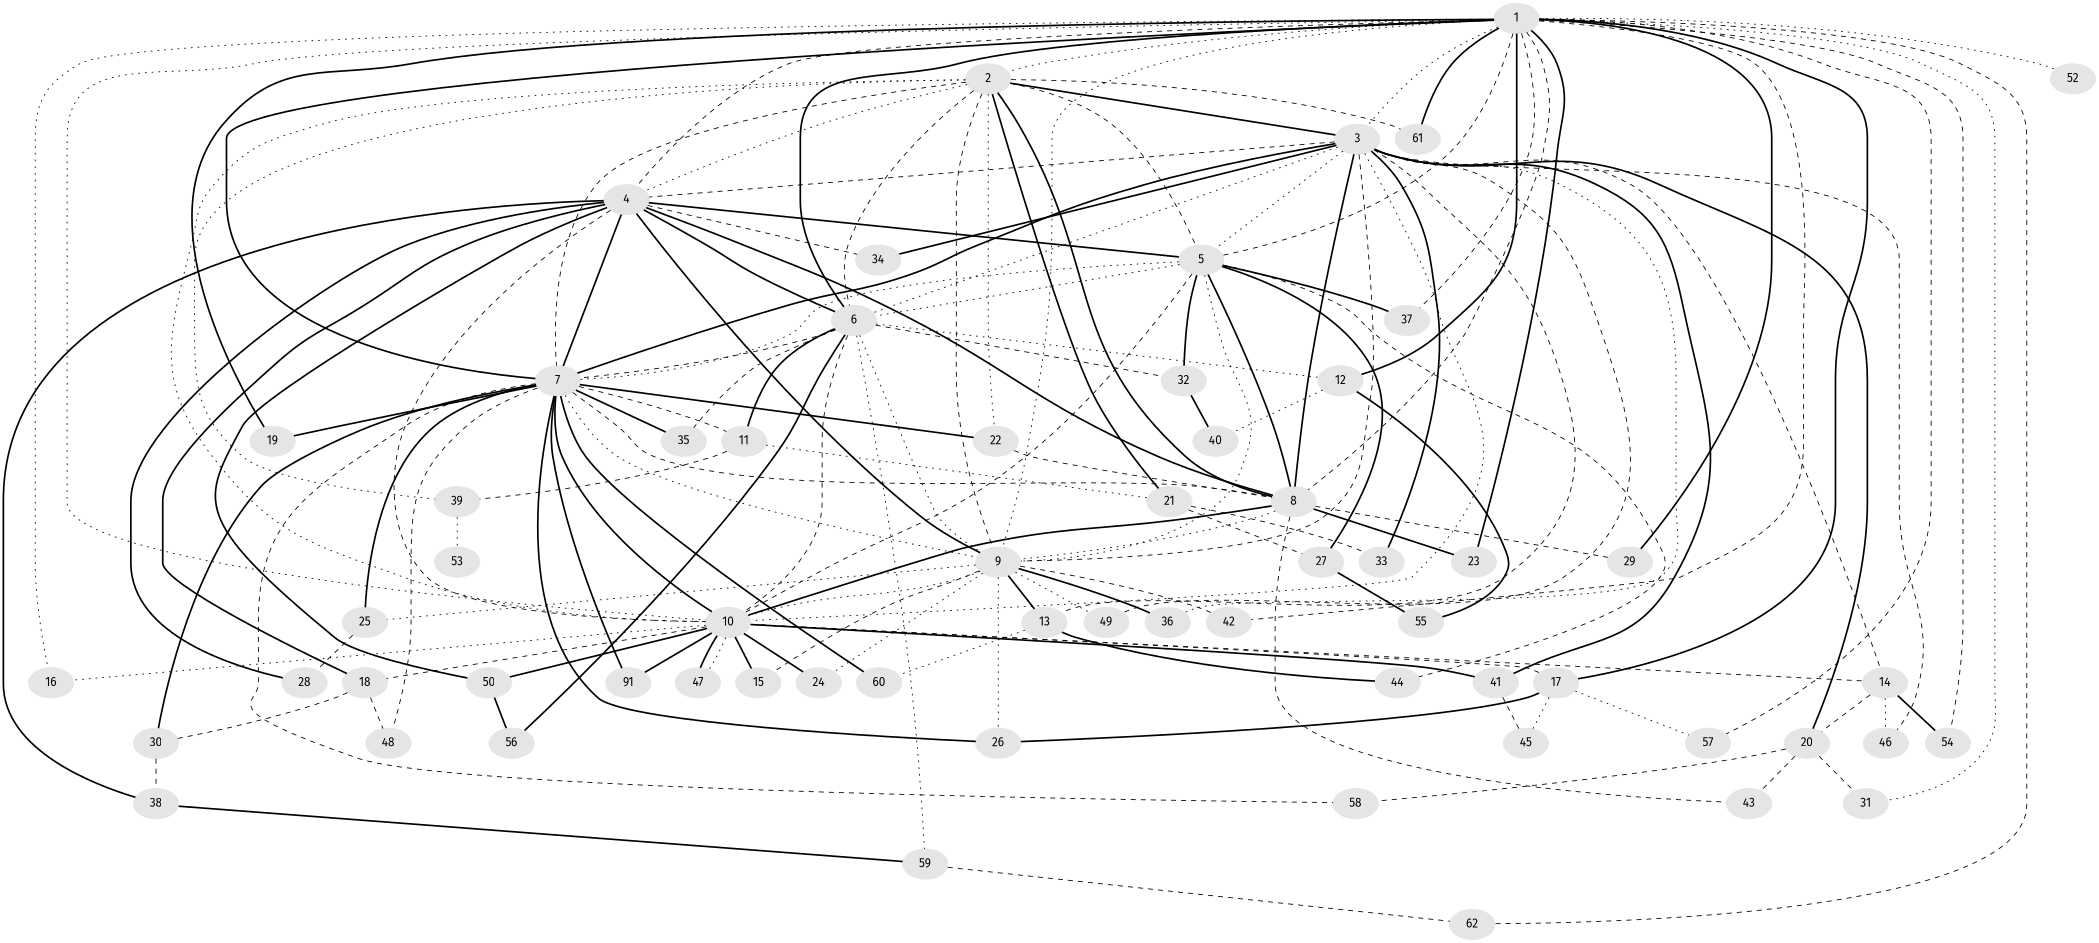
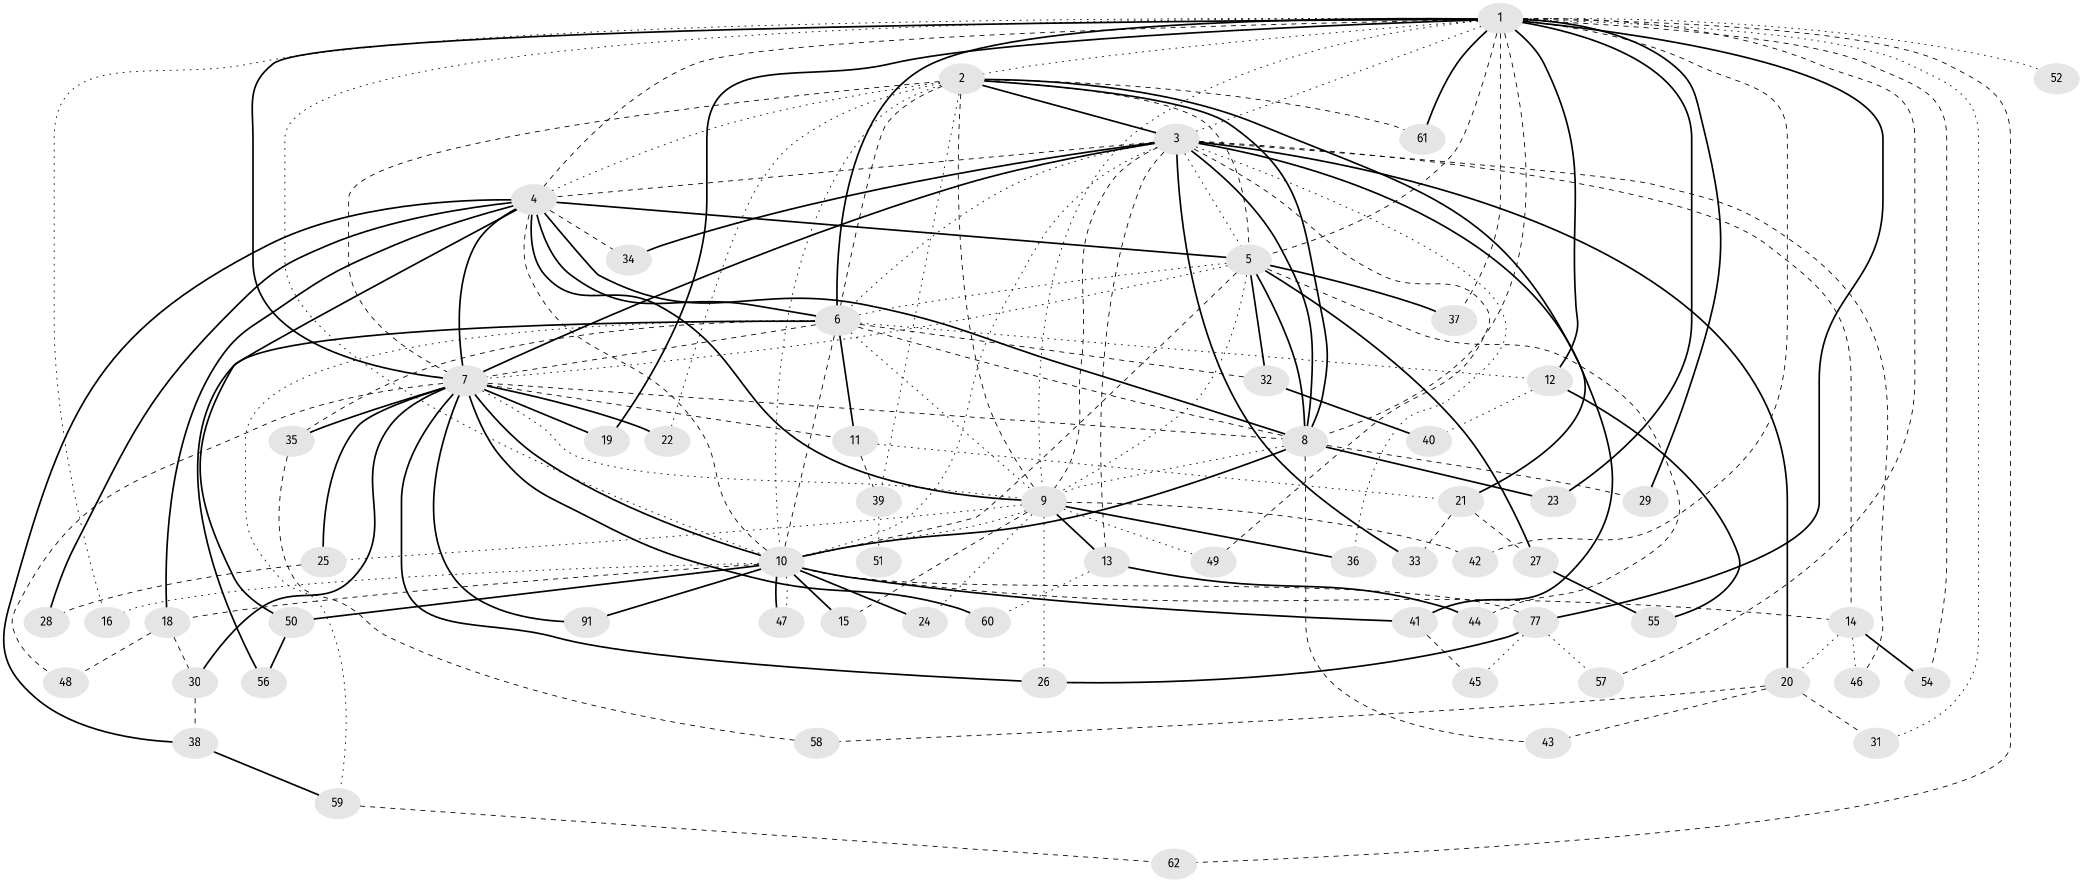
(1142, 477) -> (1070, 385)
(457, 562) -> (879, 562)
(1556, 683) -> (1536, 622)
(1846, 713) -> (1819, 653)
(543, 780) -> (473, 671)
